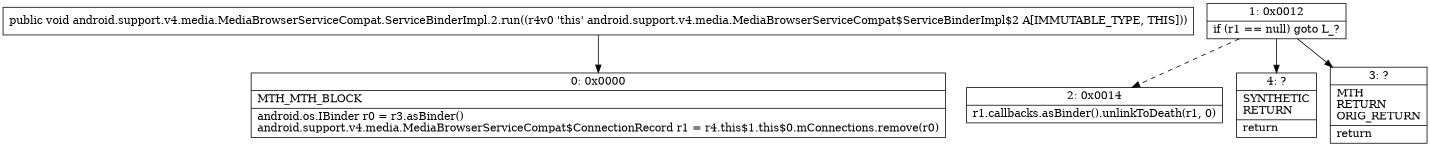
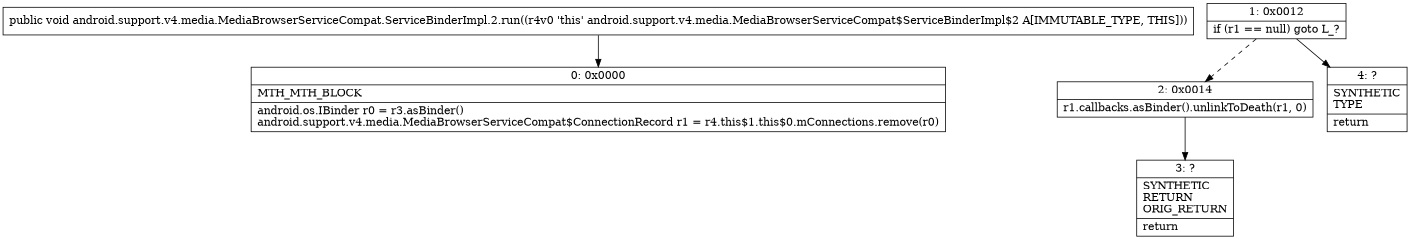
(1312, 51) -> (1185, 135)
(1350, 93) -> (1177, 186)
(1268, 111) -> (1348, 105)
